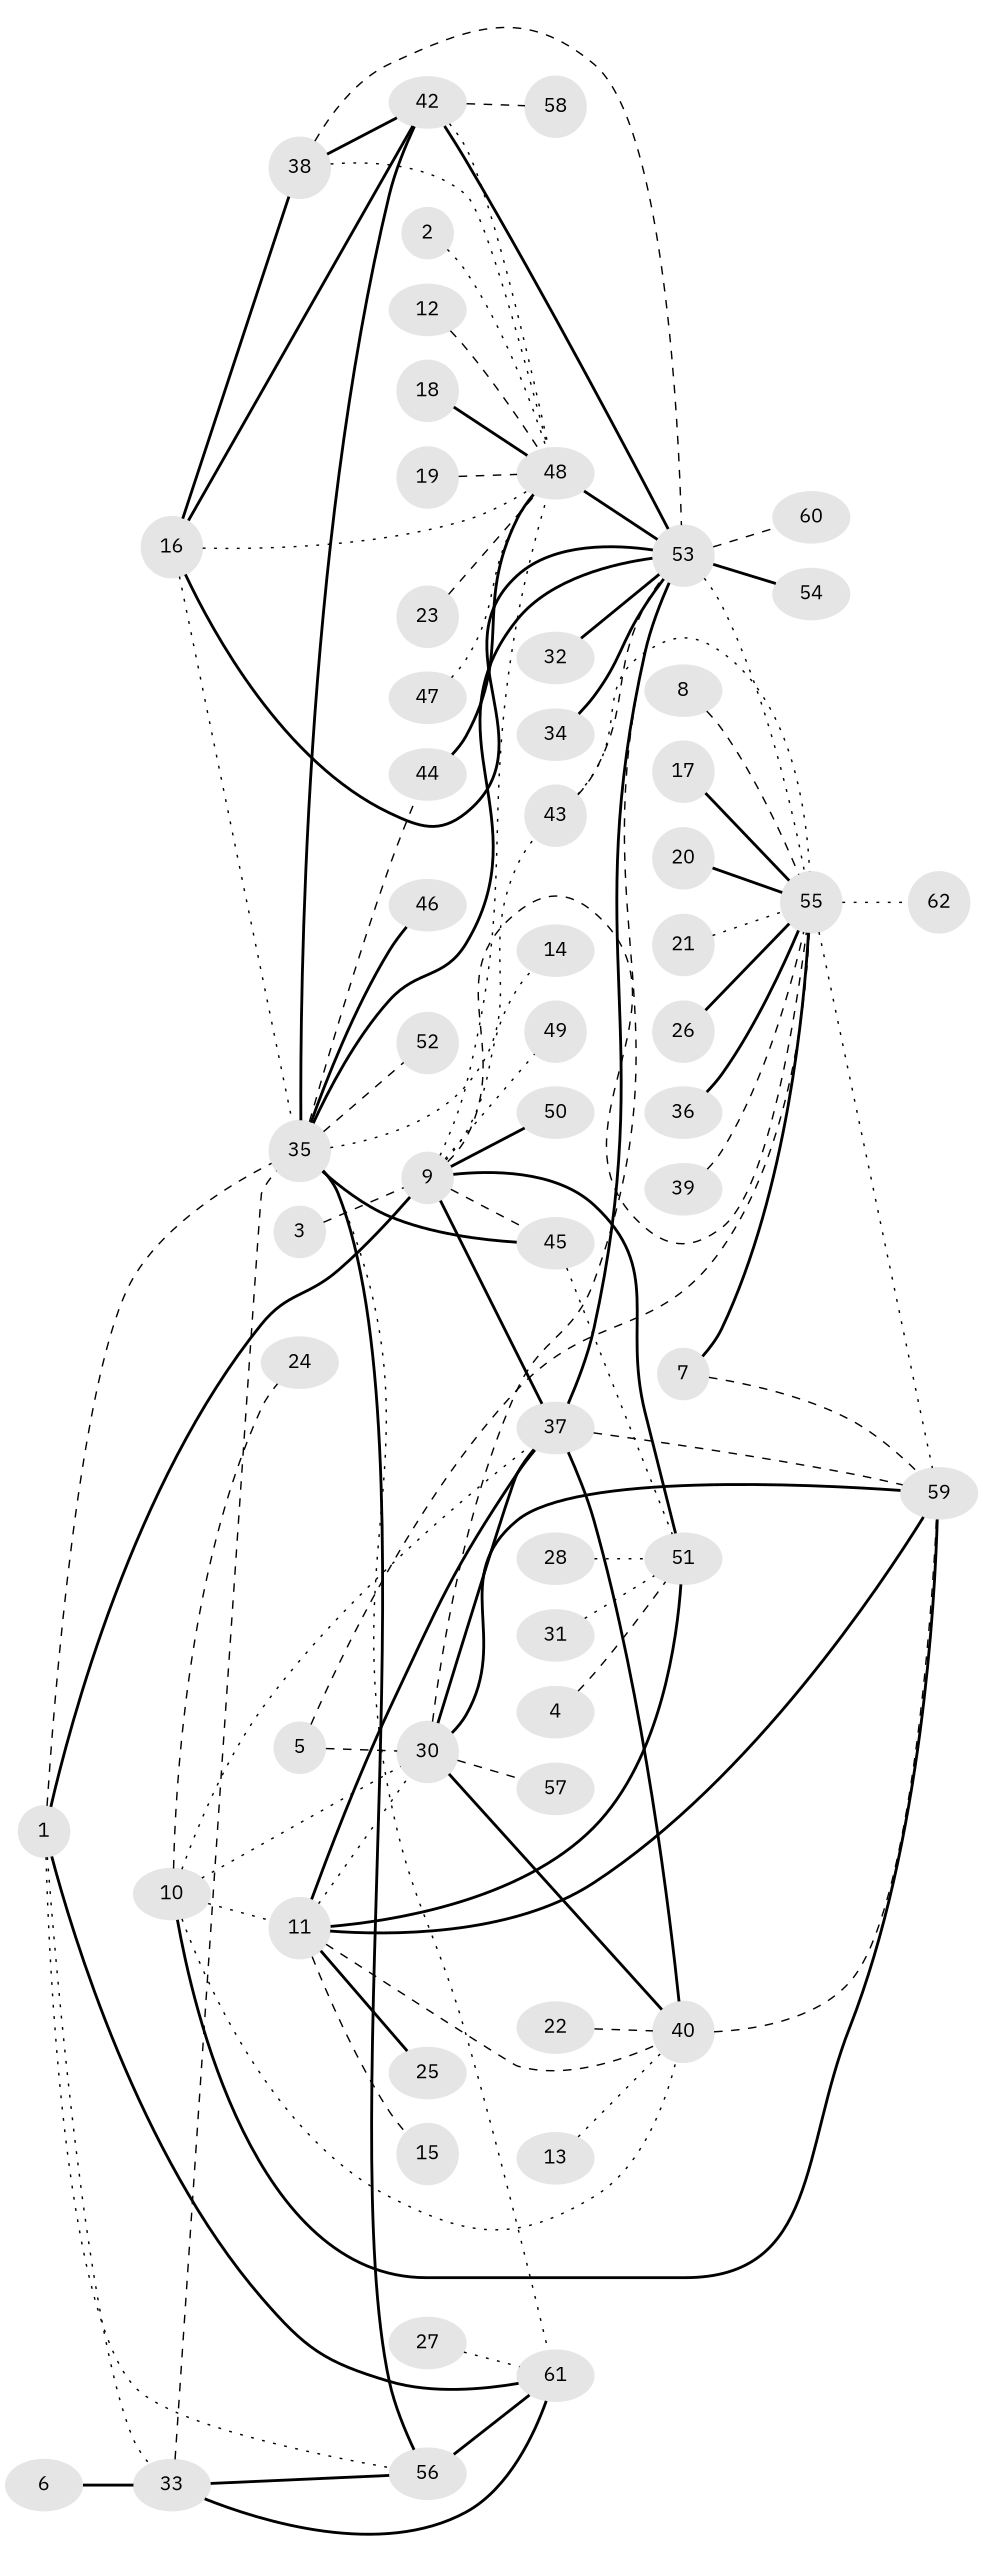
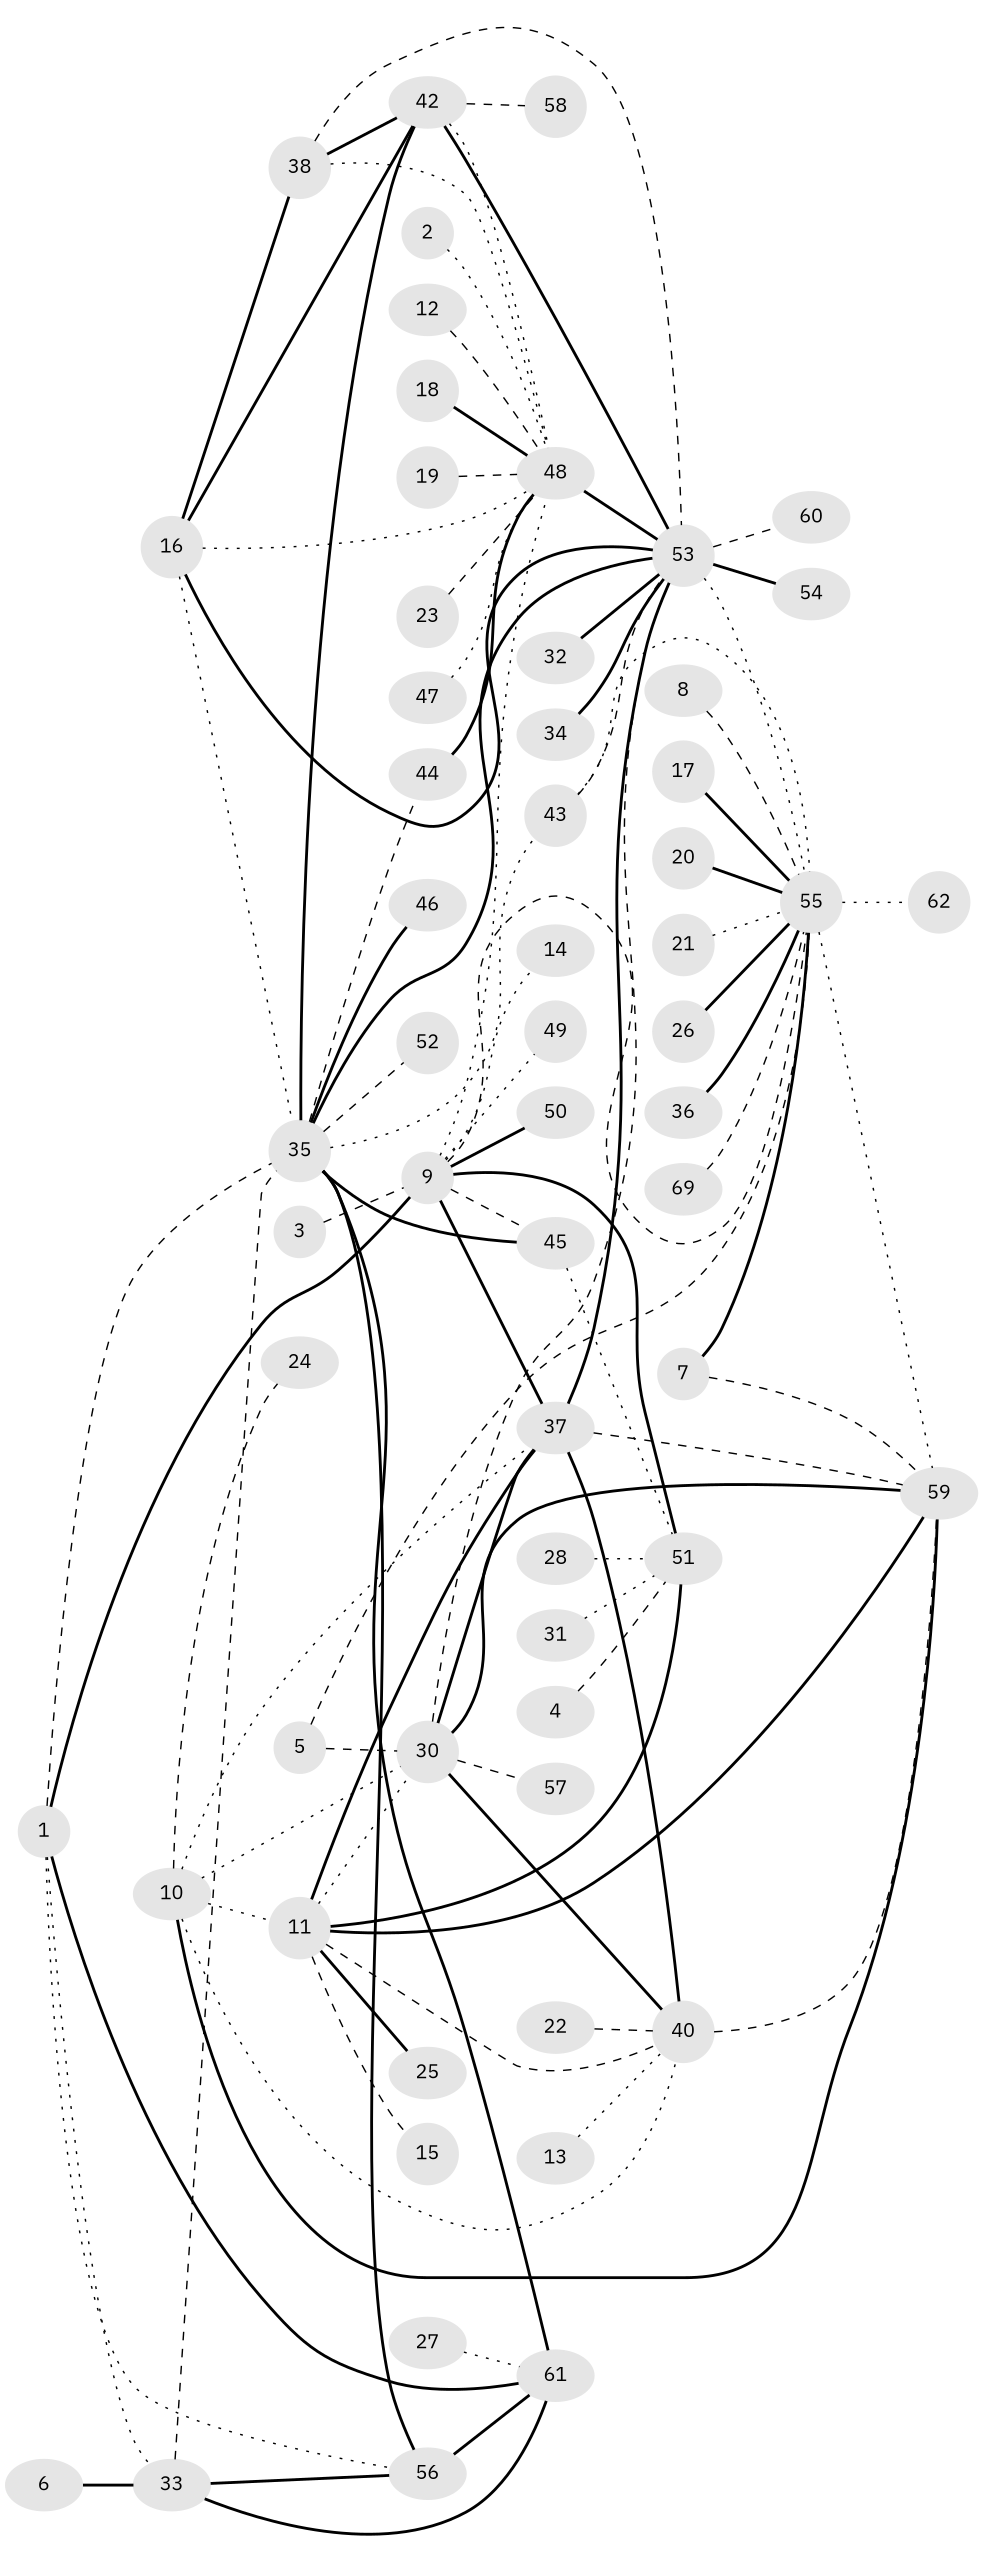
(683, 1189) -> (683, 1189)
(396, 1826) -> (396, 1826)
